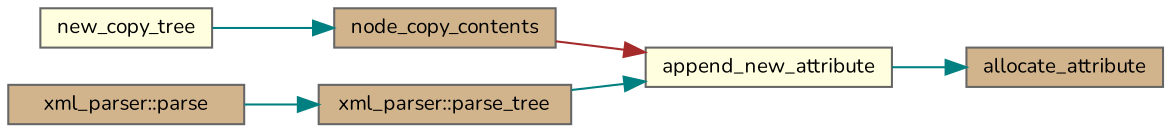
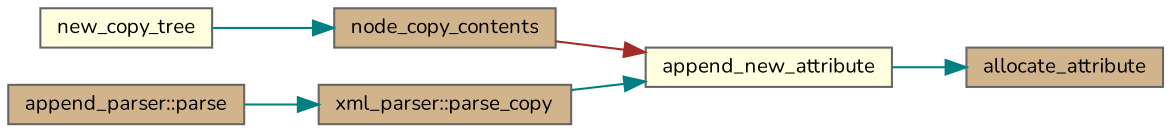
(126, 105) -> (126, 105)
(445, 105) -> (445, 105)
